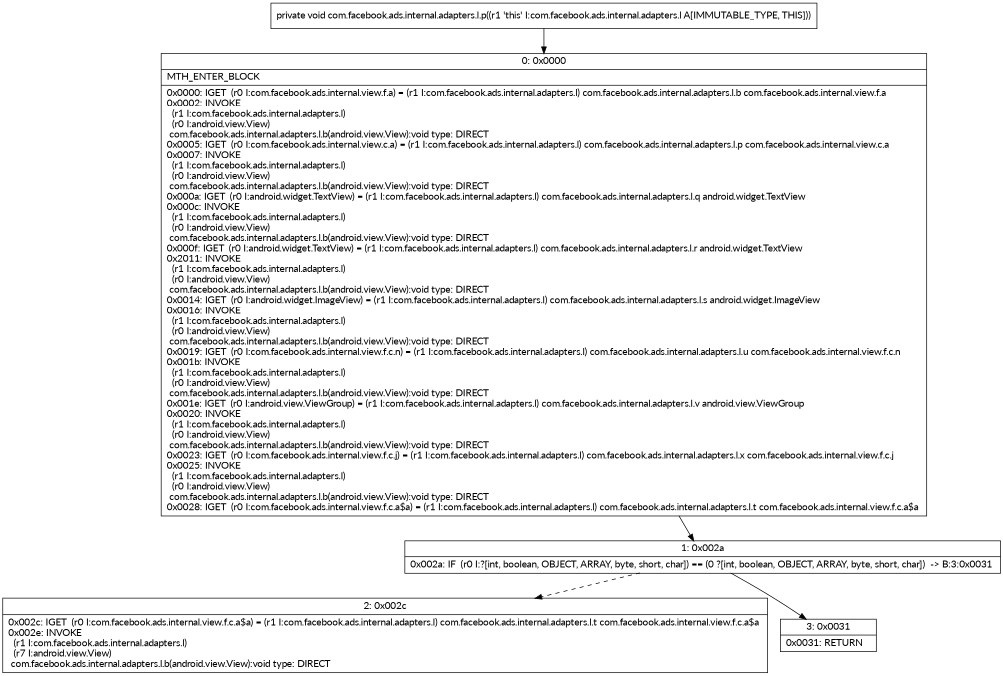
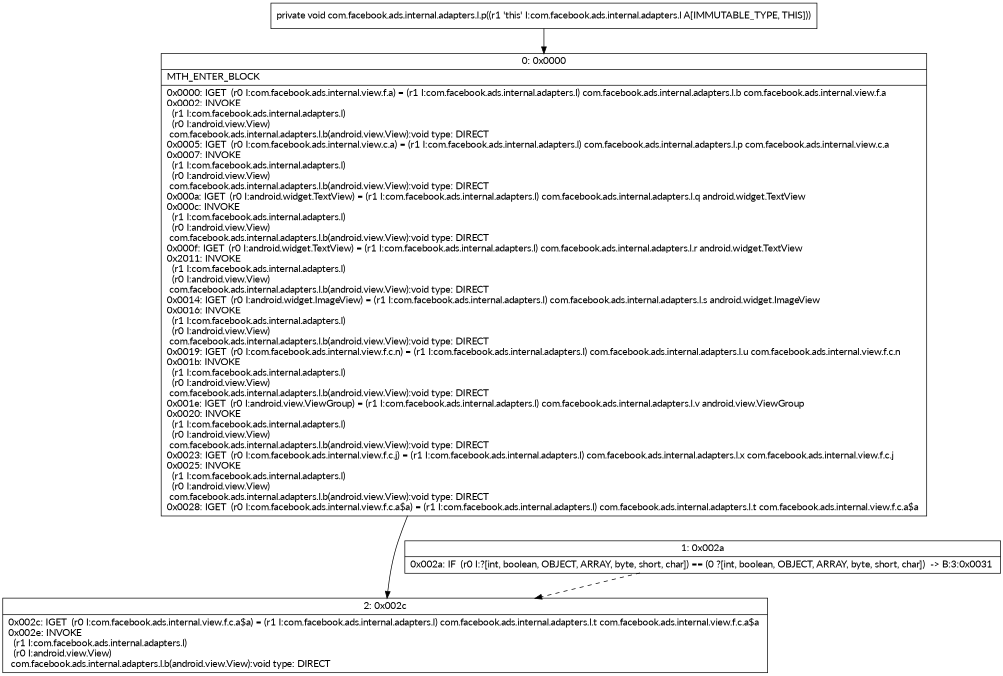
(685, 525) -> (395, 553)
(828, 635) -> none
(60, 654) -> (60, 654)
